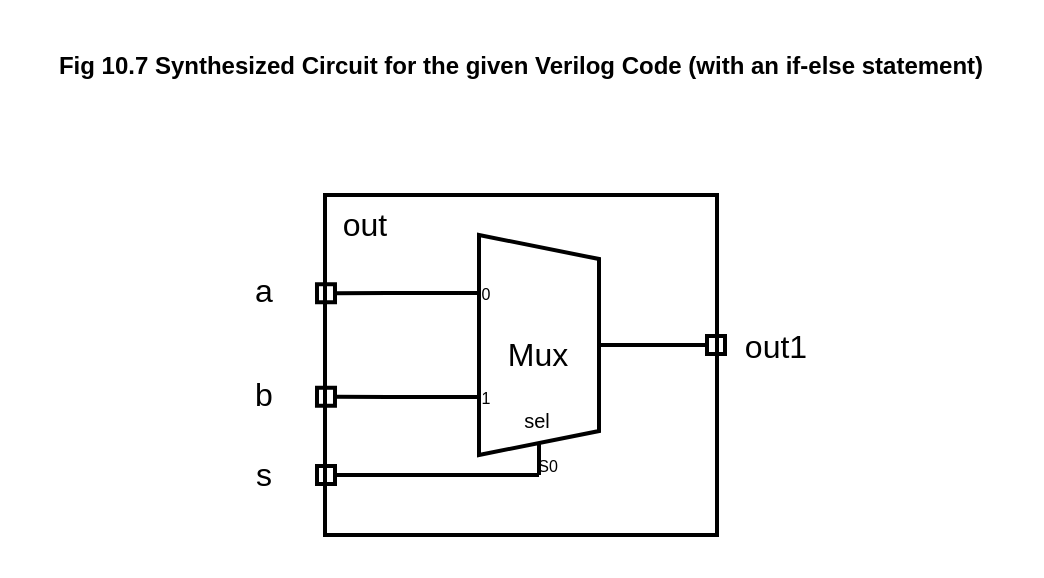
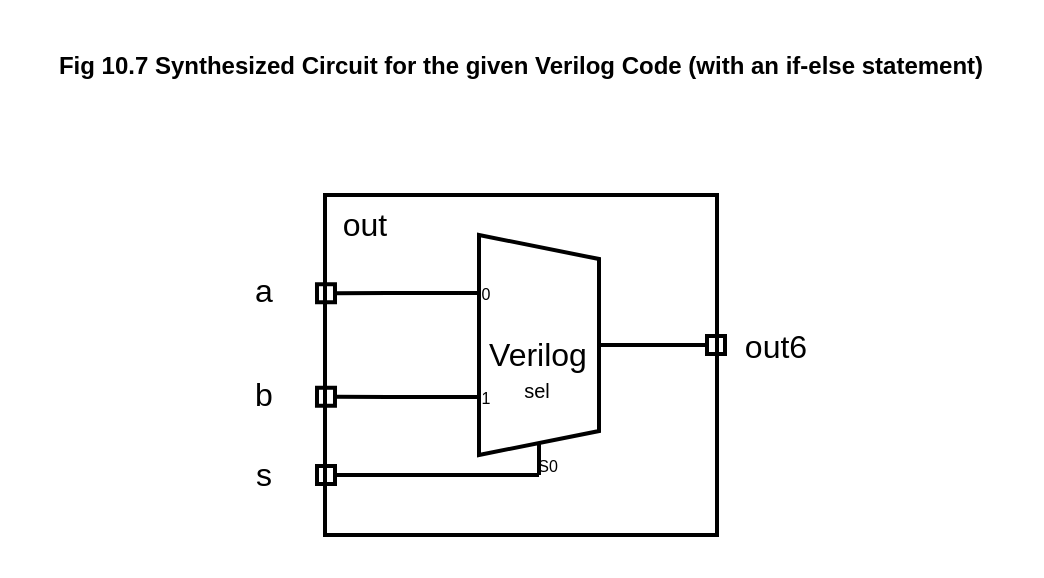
(486, 295) -> (486, 295)
(777, 347) -> (777, 347)
(537, 421) -> (537, 391)
